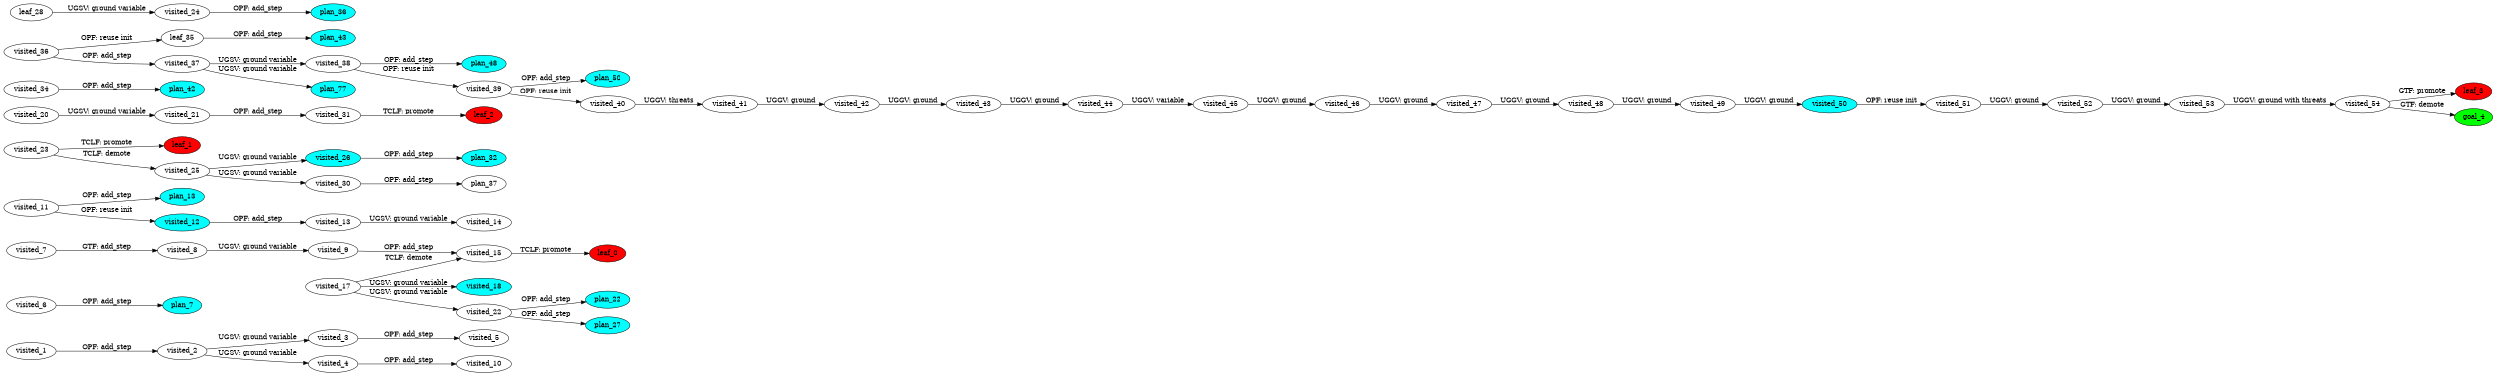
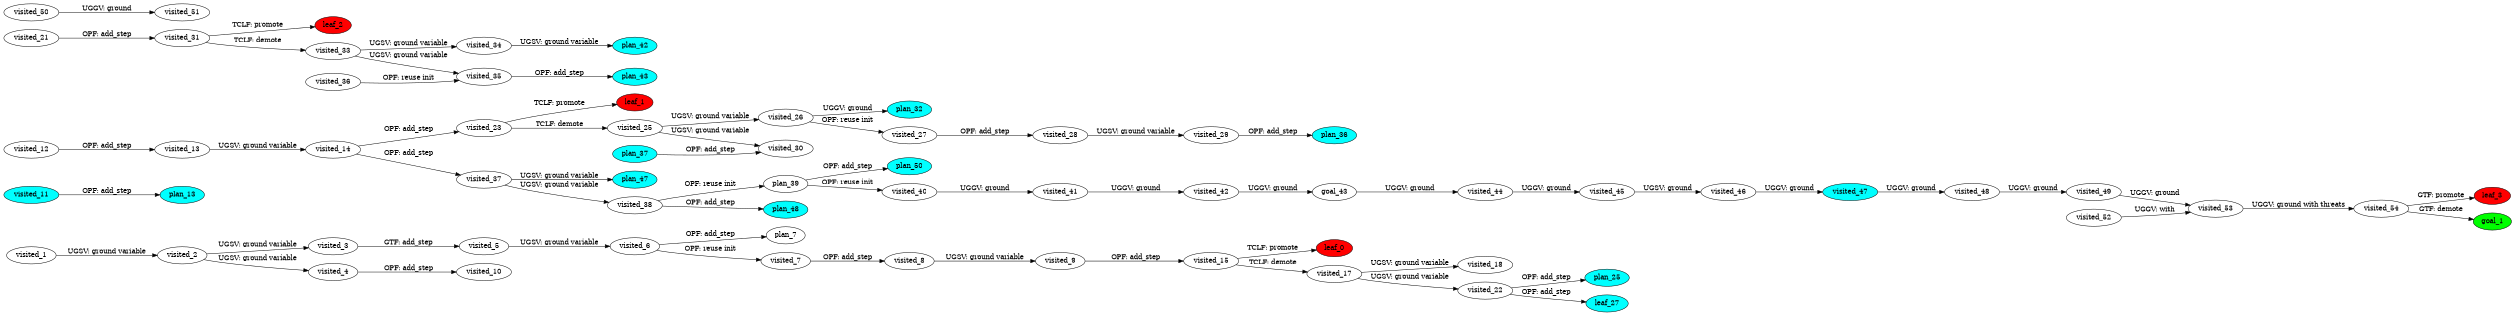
(31, 12) -> (1060, 135)
(182, 12) -> (1211, 135)
(182, 38) -> (484, 77)
none -> (333, 51)
(101, 63) -> (406, 164)
(107, 86) -> (559, 42)
(333, 90) -> (635, 180)
(484, 90) -> (786, 184)
(669, 101) -> (985, 188)
(1158, 101) -> (1546, 188)
(1281, 101) -> (1668, 188)
(1891, 101) -> (107, 9)
(2136, 101) -> (2155, 210)
(974, 104) -> (1334, 192)
(1464, 104) -> (1850, 192)
(1766, 104) -> (2152, 200)
(1830, 104) -> (31, 12)
(2012, 104) -> none
(31, 115) -> none
(2474, 117) -> (2492, 222)
none -> (909, 135)
none -> (406, 139)
(409, 155) -> (848, 108)
(333, 158) -> (786, 118)
(409, 184) -> (707, 155)
(484, 184) -> (635, 154)
(31, 208) -> (31, 195)
(103, 218) -> none
(182, 222) -> (31, 150)
none -> (557, 246)
(107, 247) -> (848, 257)
none -> (706, 256)
(406, 271) -> (1269, 269)
(484, 287) -> (1485, 265)
(608, 300) -> (1607, 278)
(182, 305) -> (786, 235)
(608, 325) -> (1607, 303)
(409, 335) -> (409, 243)
(107, 348) -> (107, 252)
